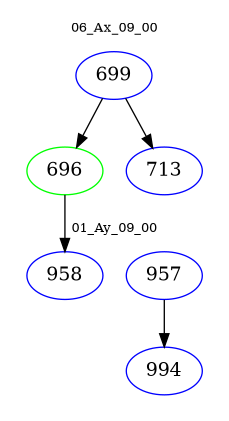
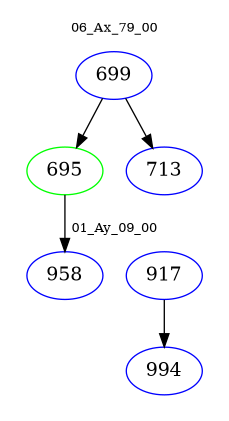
(115, 28) -> (115, 28)
(65, 171) -> (65, 171)
(164, 276) -> (164, 276)
